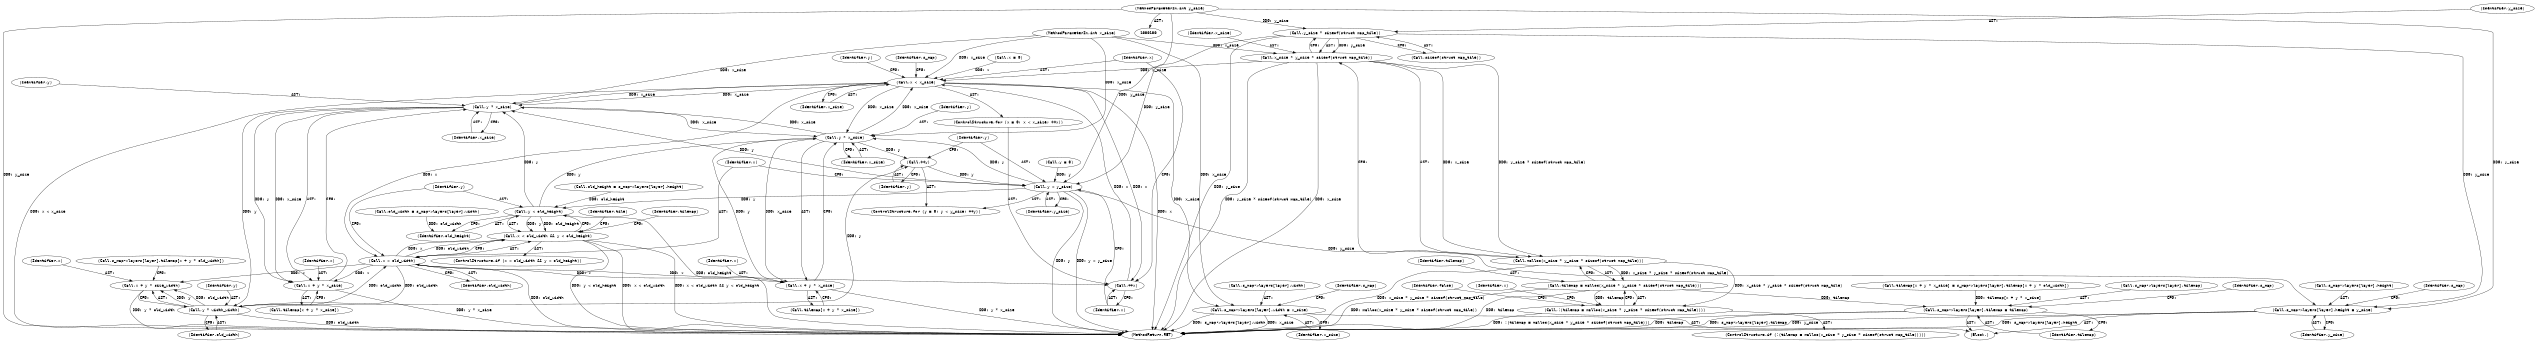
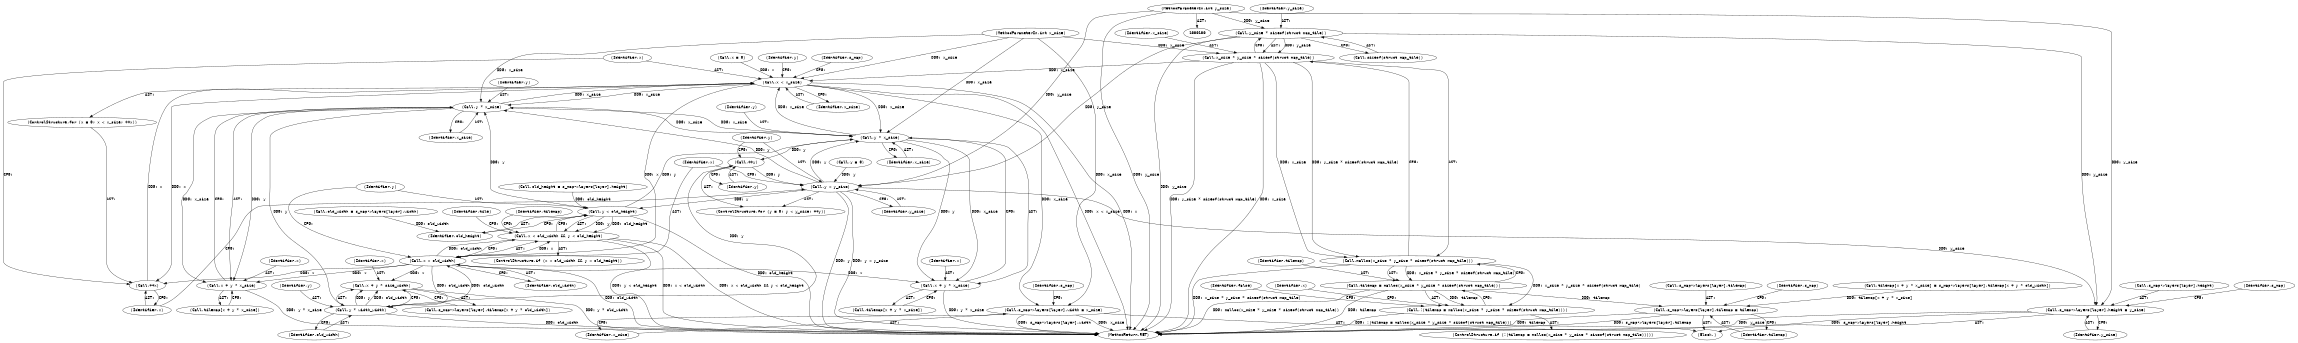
(1267, 286) -> none
none -> (436, 293)
